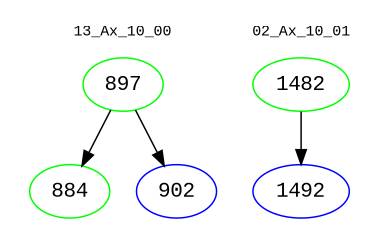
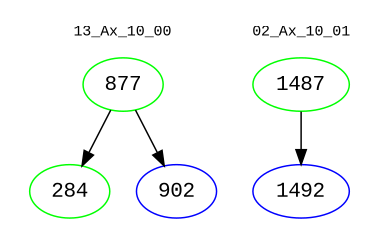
(123, 85) -> (123, 85)
(301, 85) -> (301, 85)
(70, 191) -> (70, 191)
